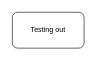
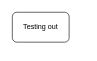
(48, 30) -> (41, 27)
